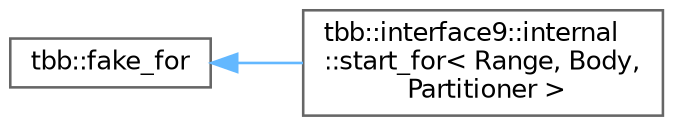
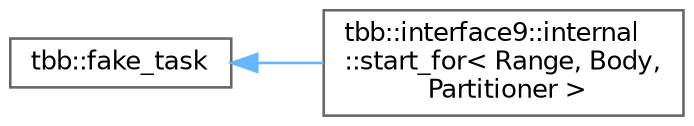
(110, 63) -> (121, 63)
